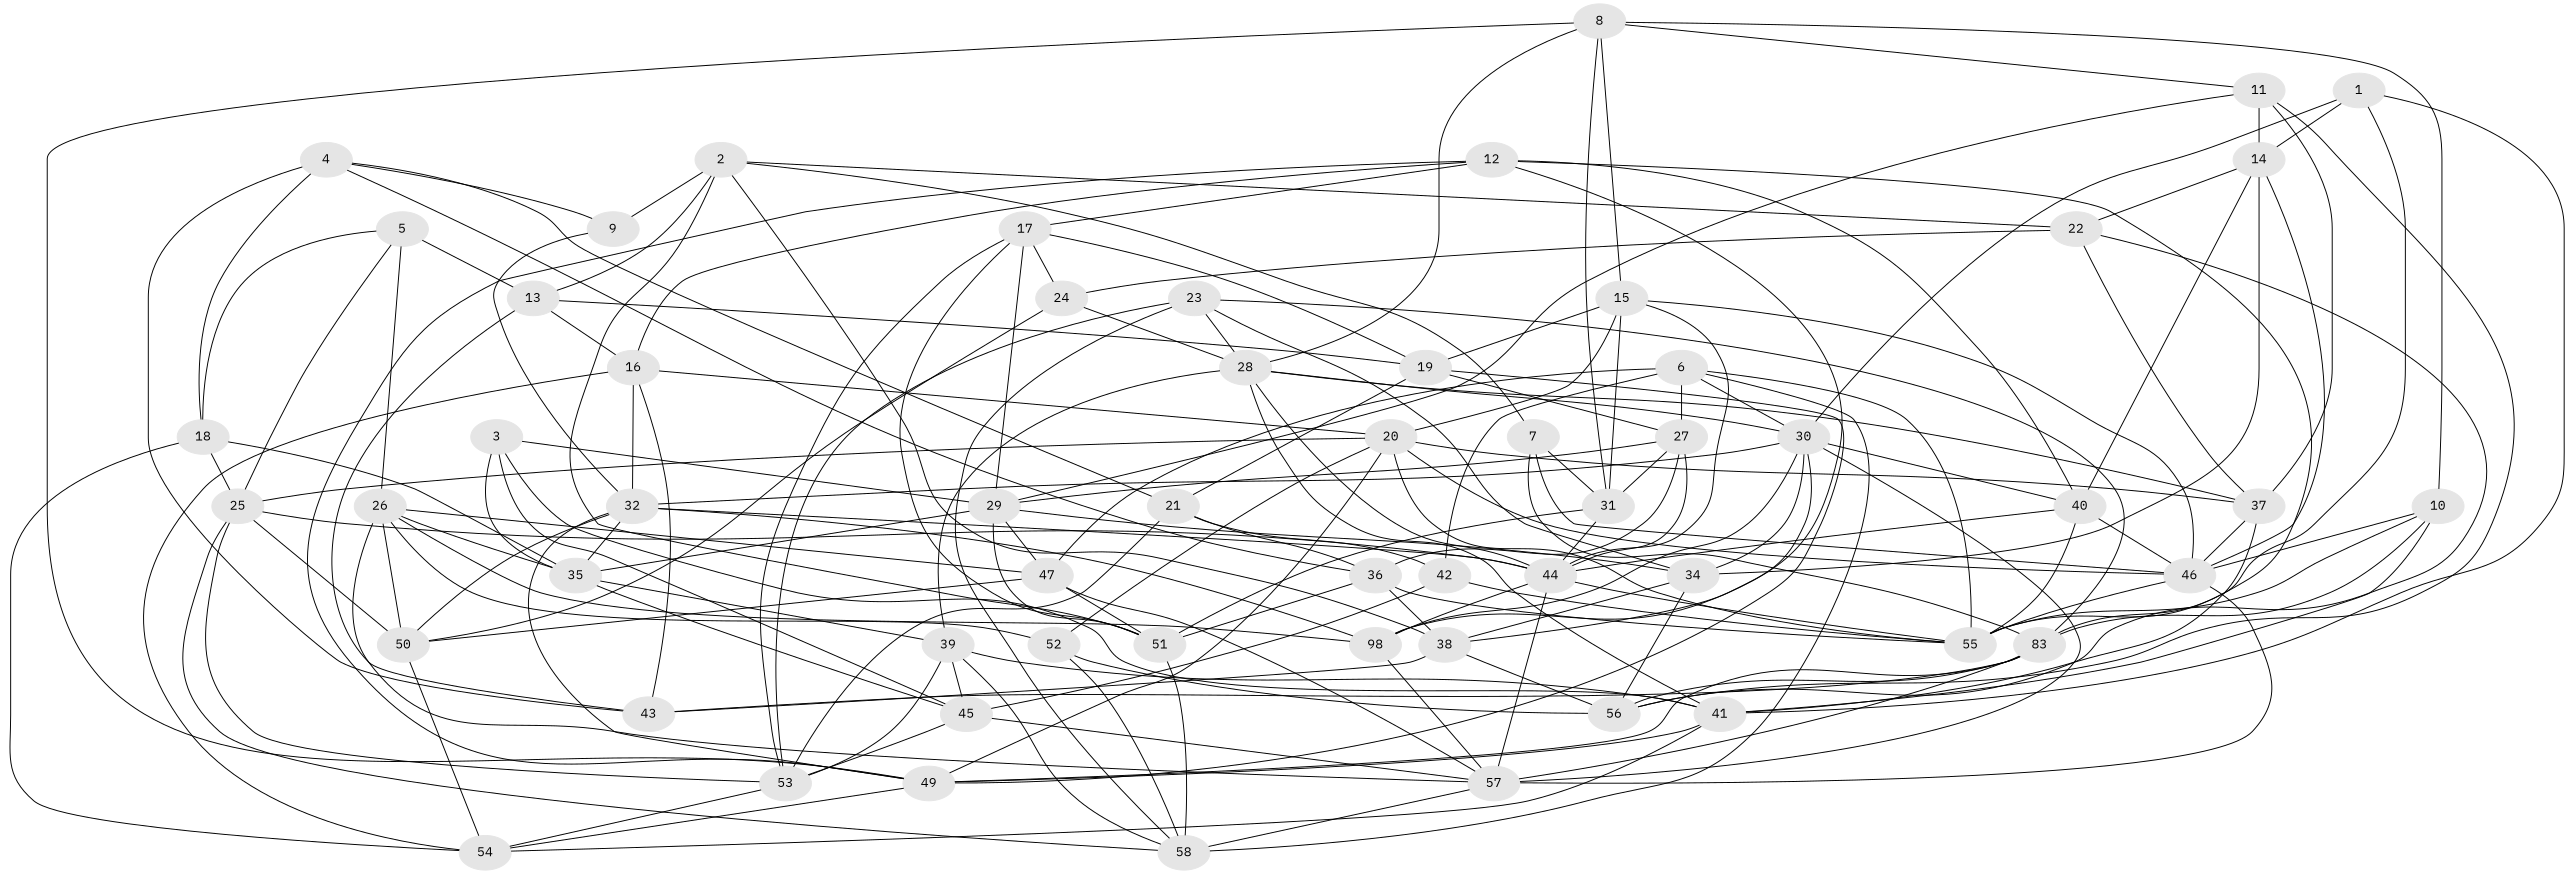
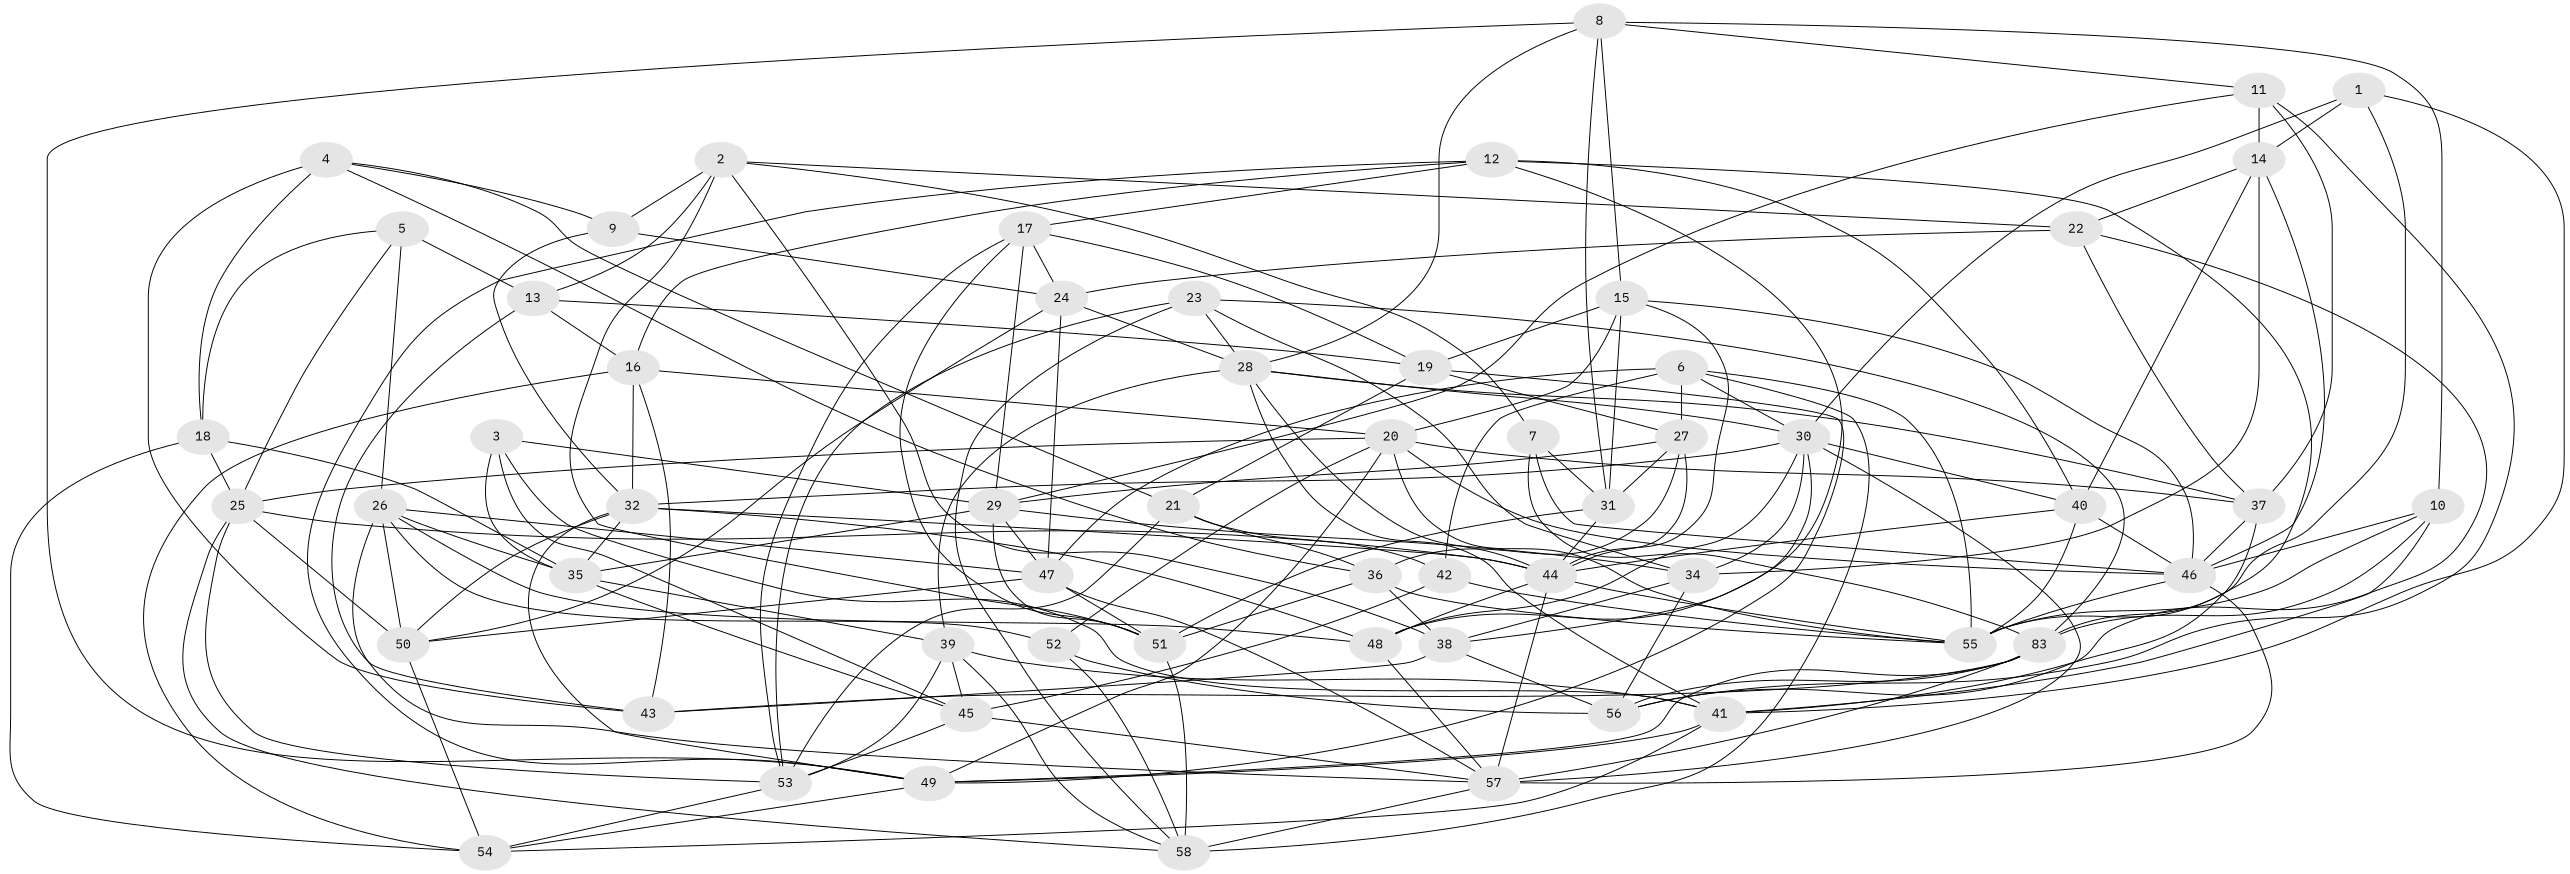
none -> (837, 264)
none -> (1055, 437)
(1376, 645) -> (1376, 645)
